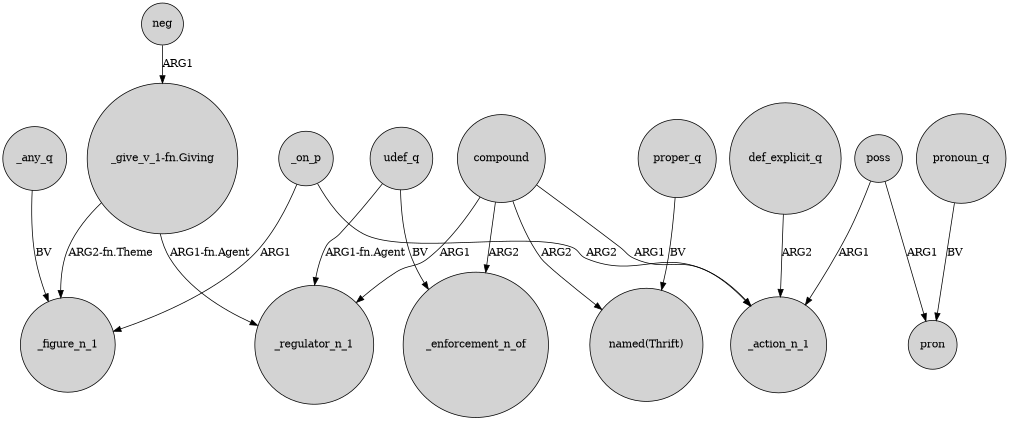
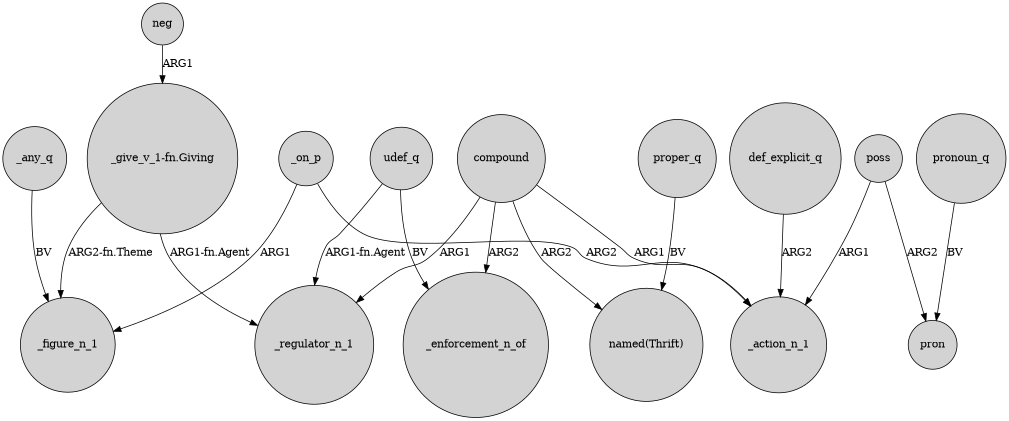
(922, 253) -> (922, 253)
